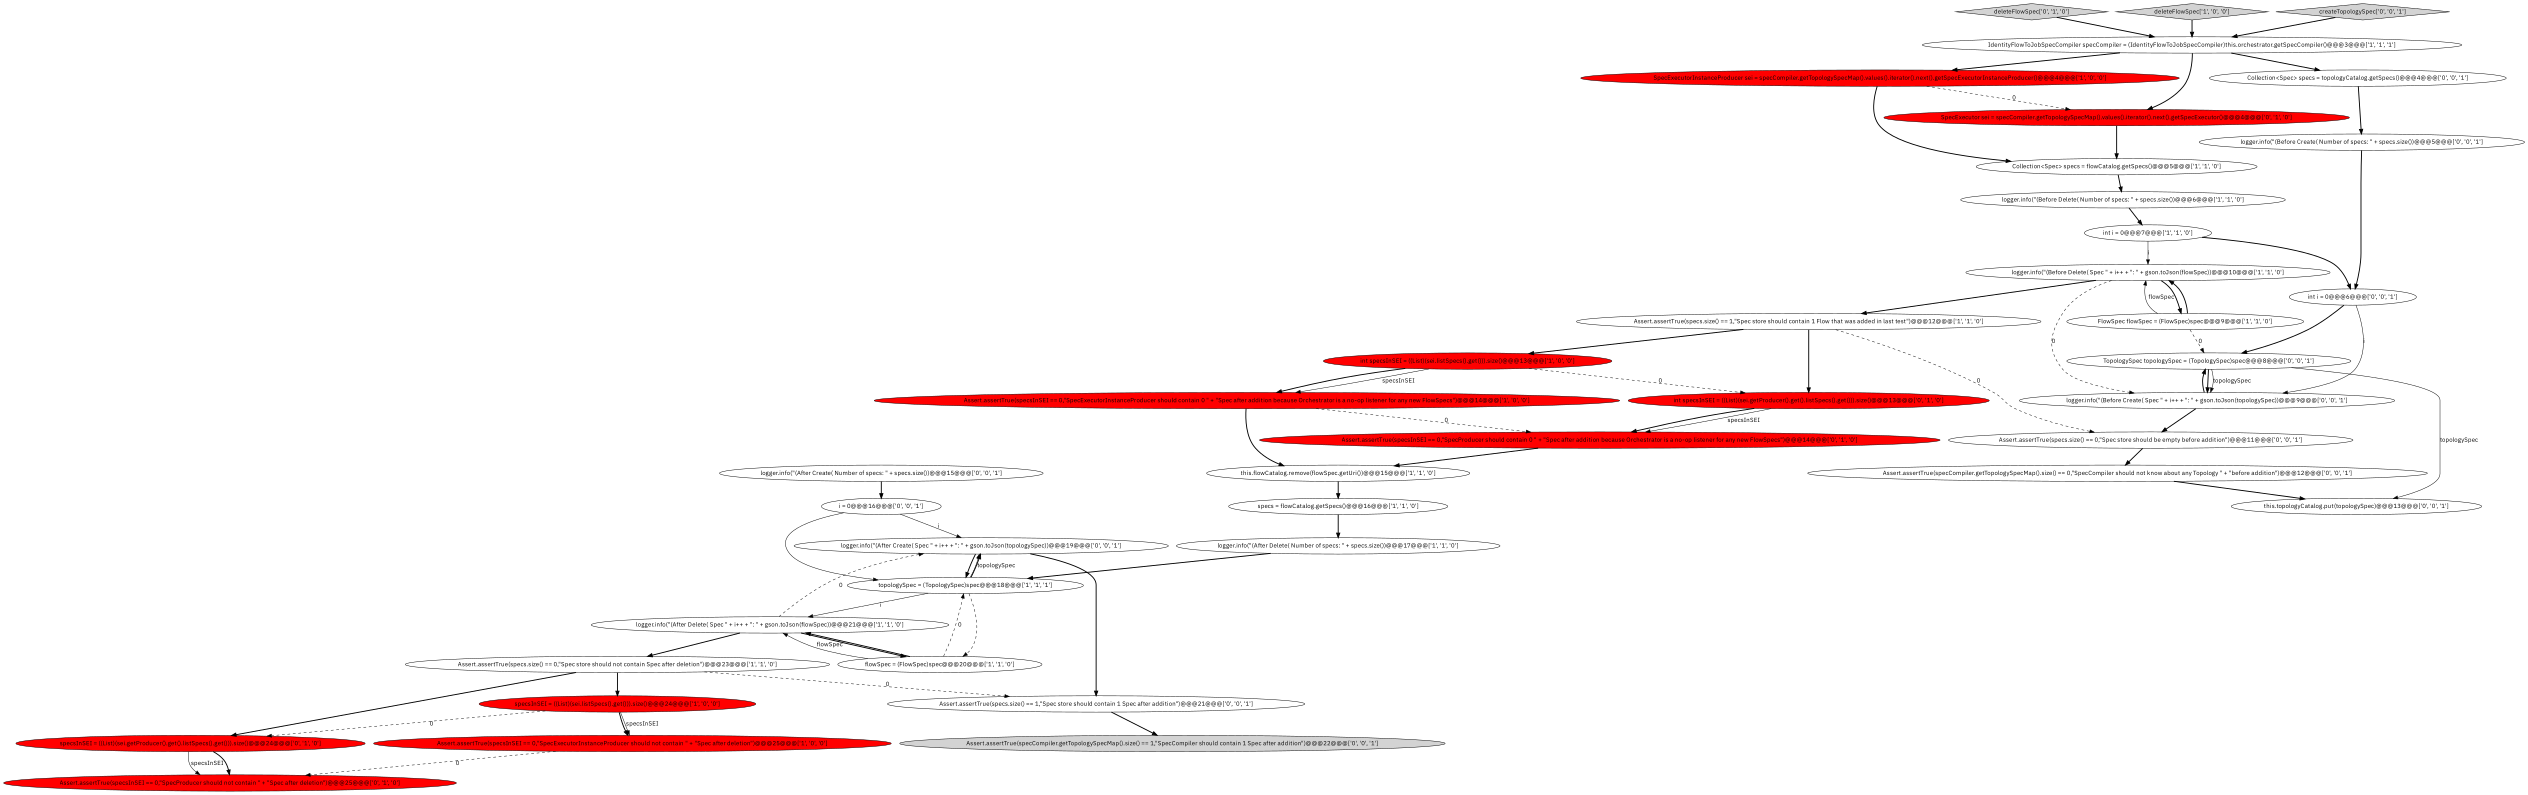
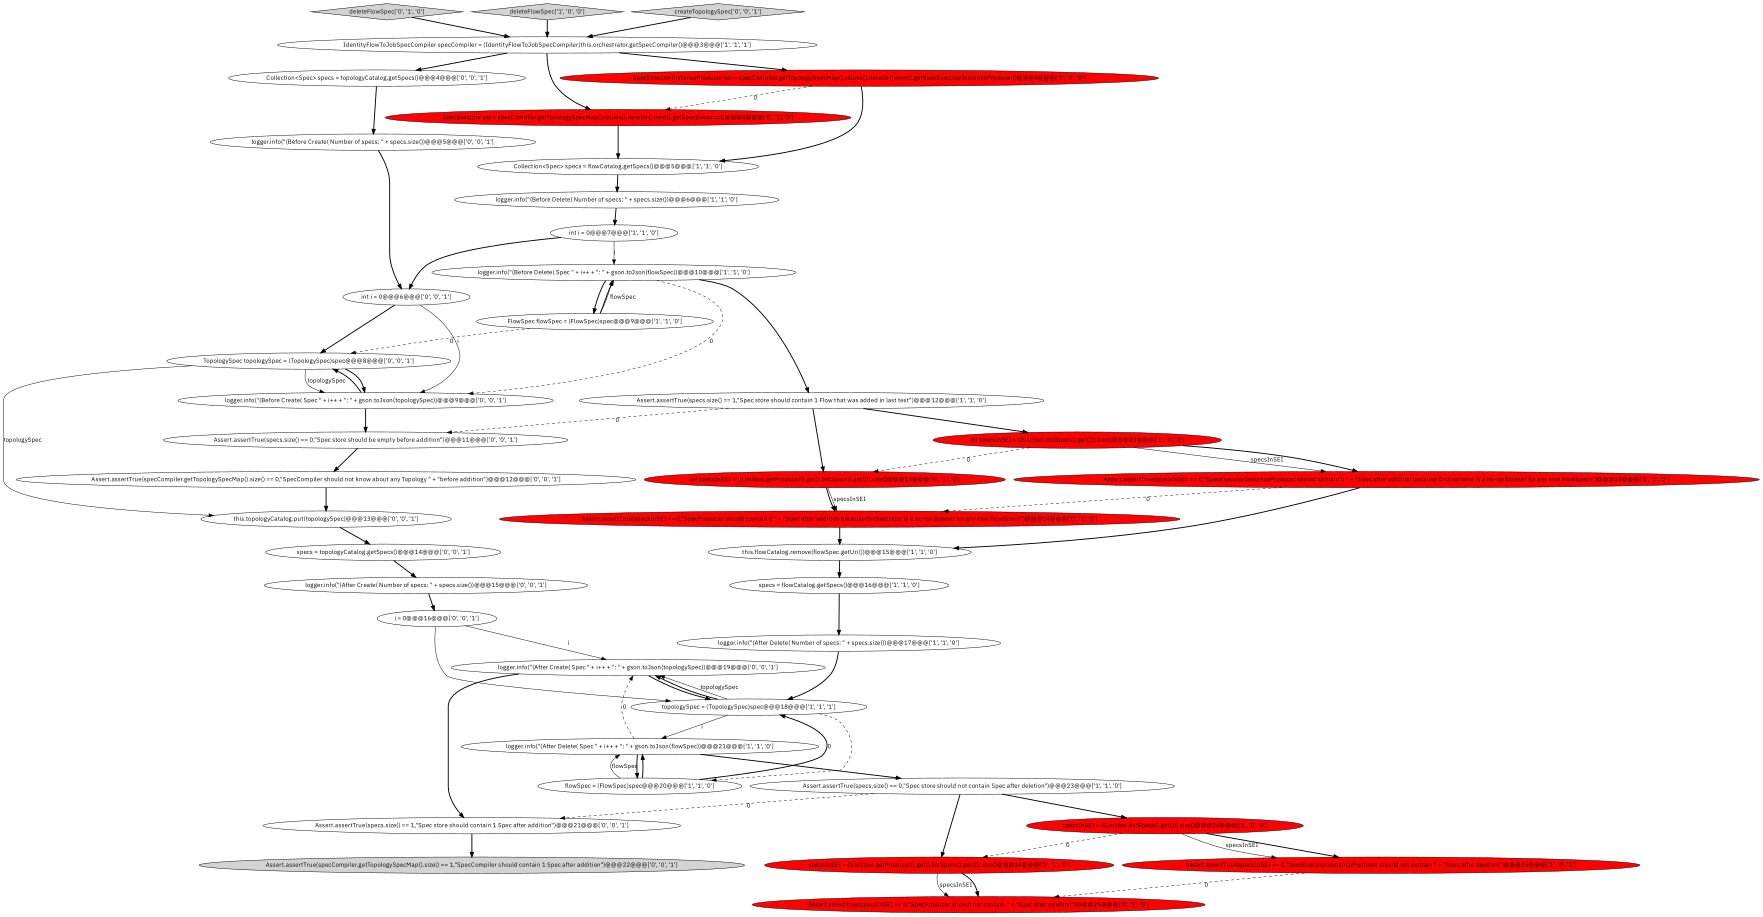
none -> (383, 552)
(955, 628) -> (803, 763)
